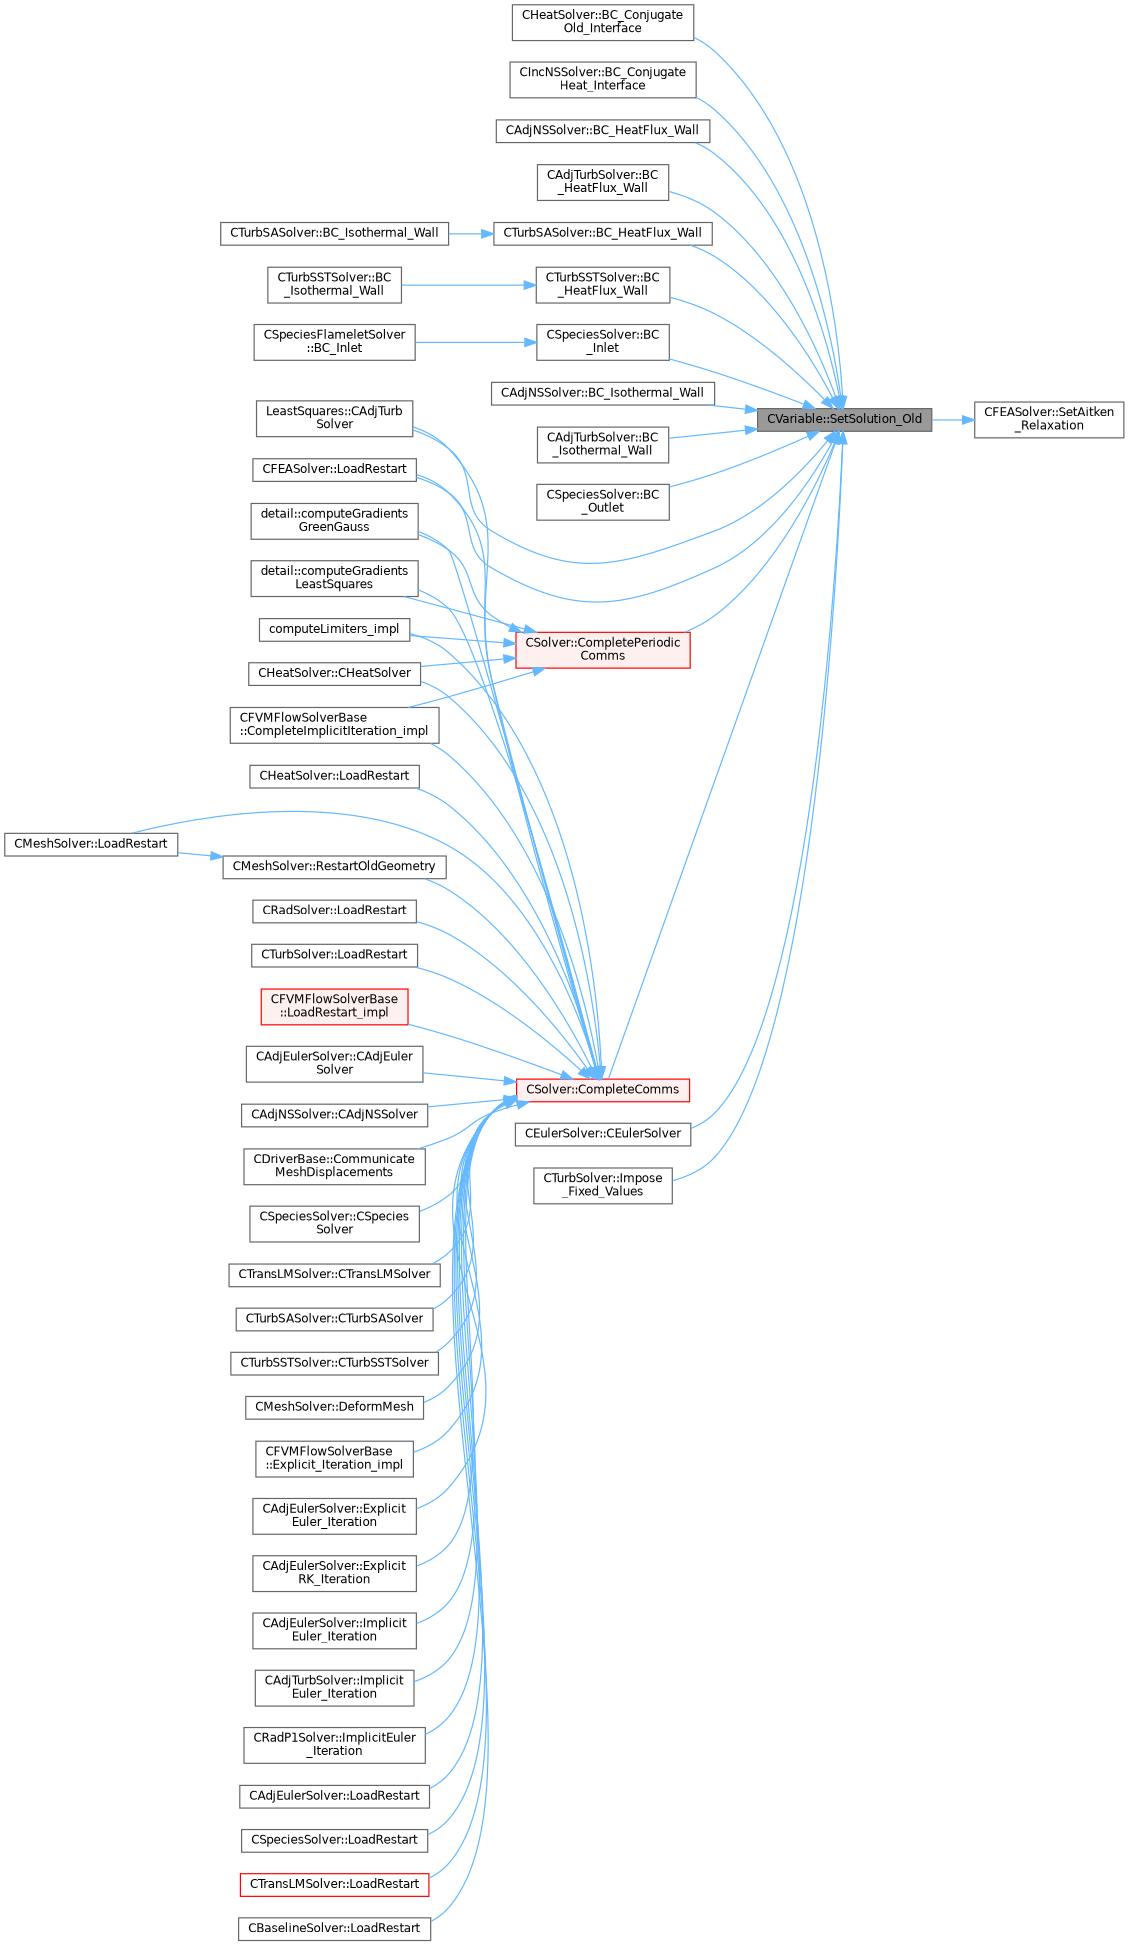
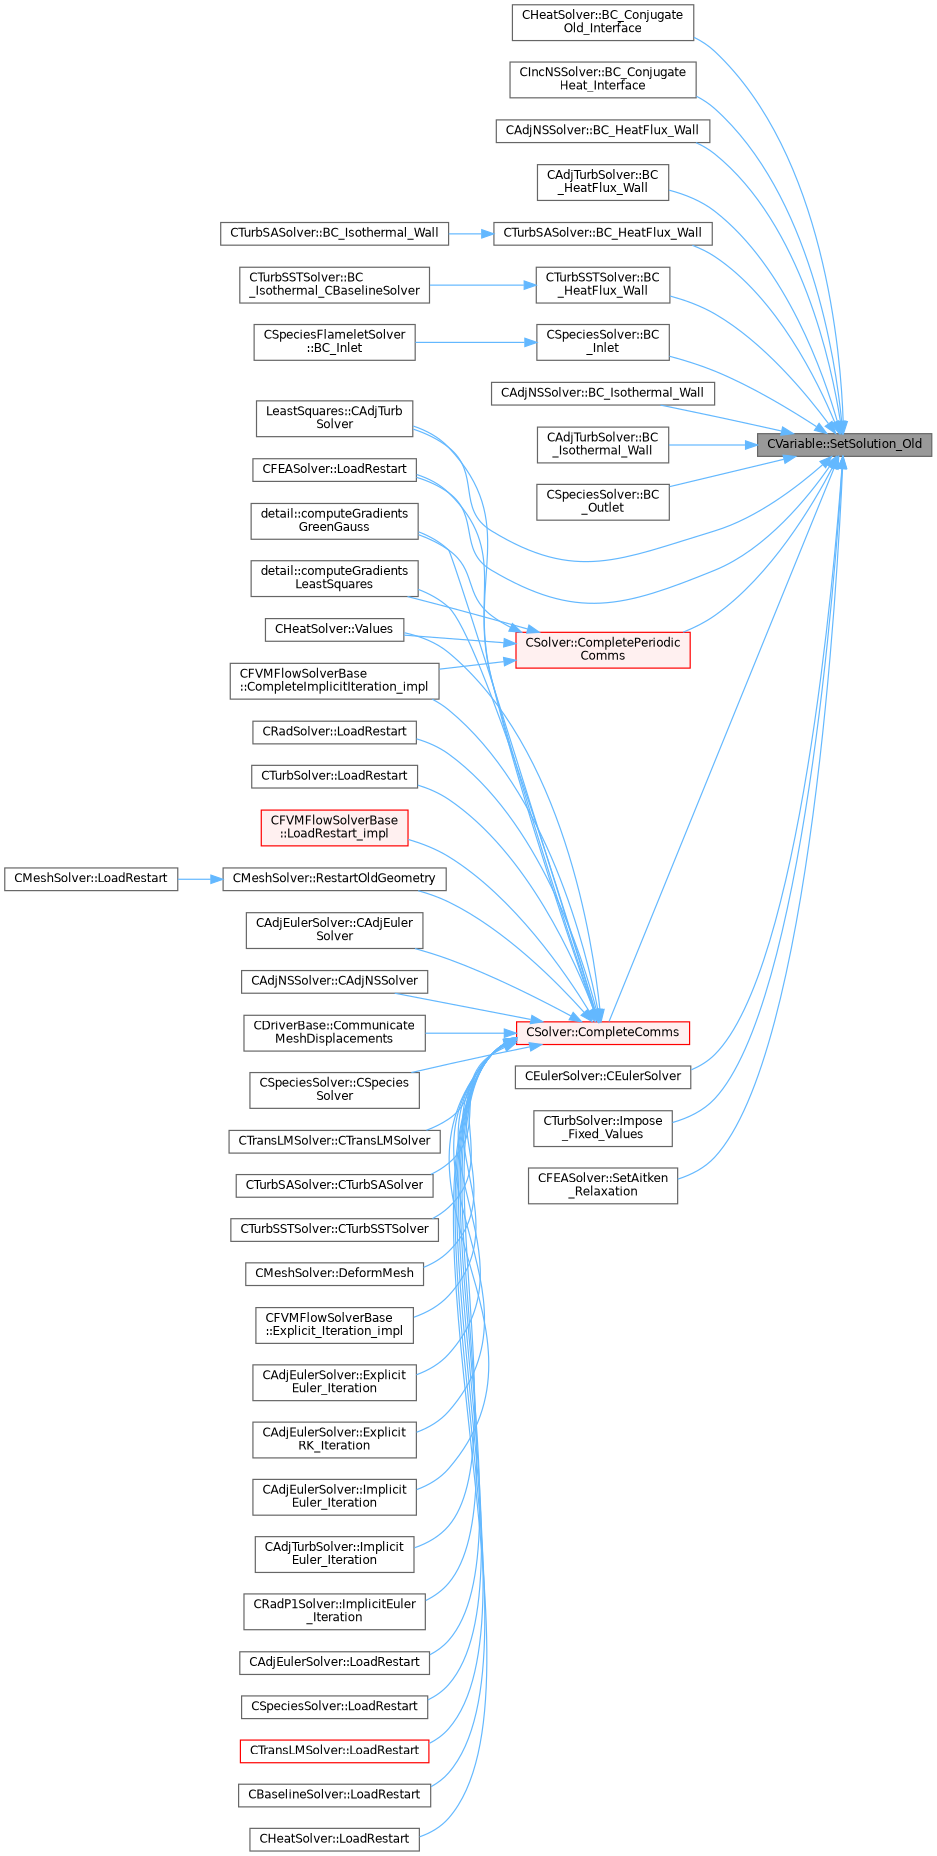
(335, 285) -> (335, 285)
(947, 420) -> (809, 842)
(335, 630) -> none
(335, 674) -> (335, 630)
(425, 835) -> none
